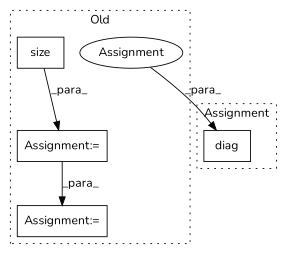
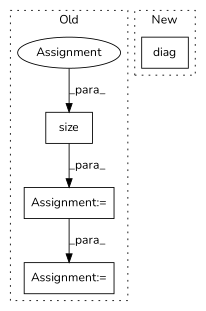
(183, 93) -> (69, 86)
(237, 114) -> (165, 20)
